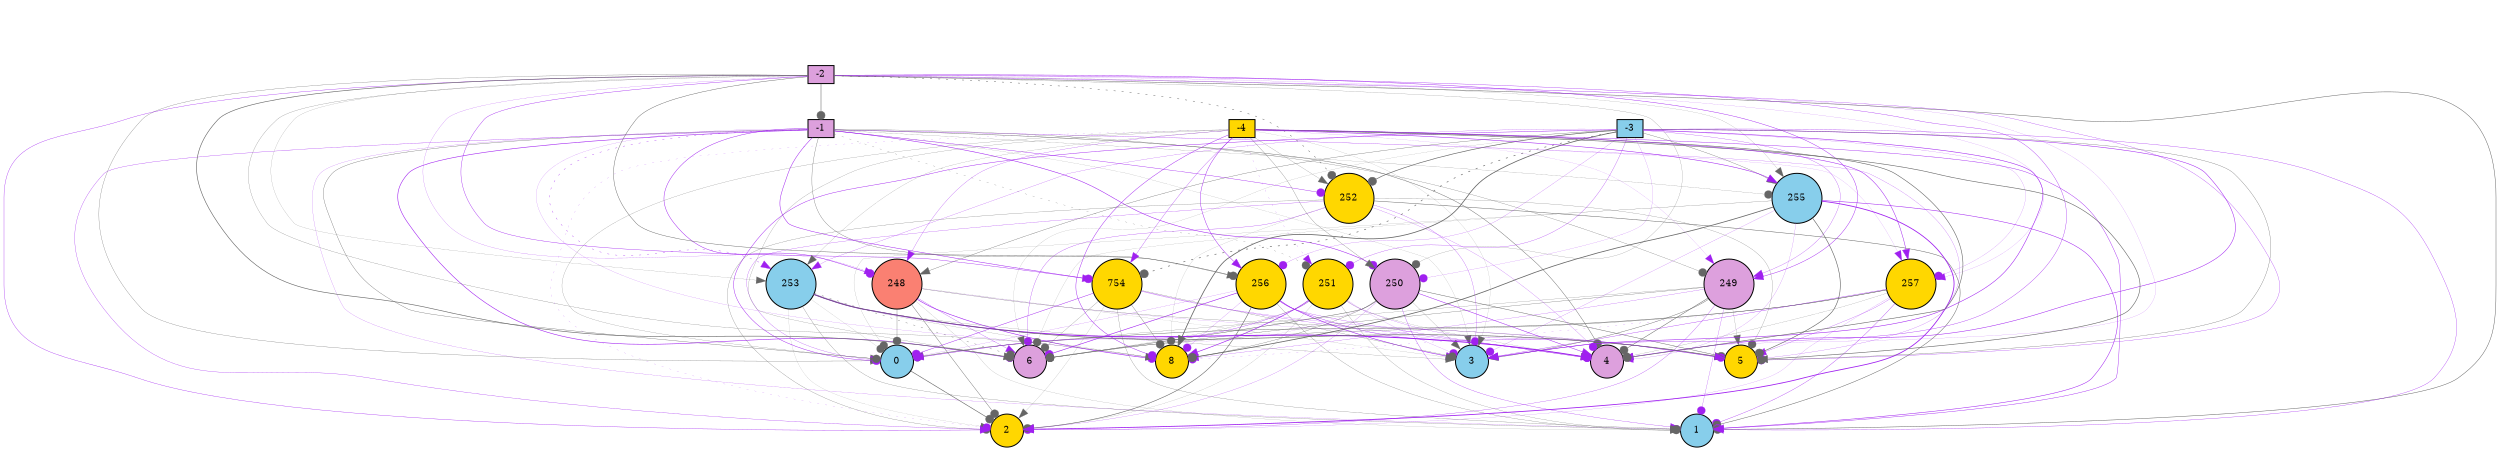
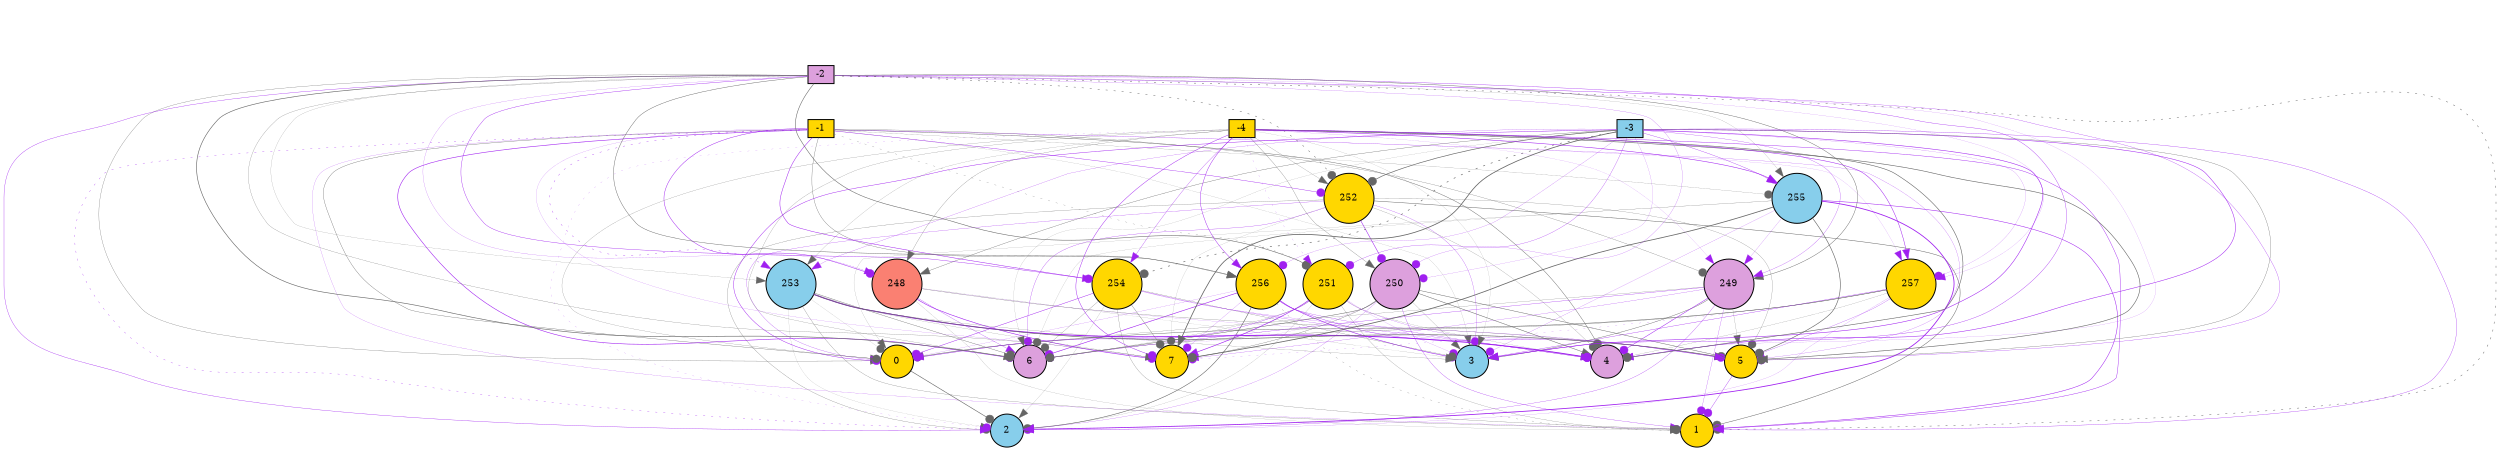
(1429, 85) -> (1429, 85)
(1432, 96) -> (1432, 96)
(821, 98) -> (1008, 235)
(2165, 118) -> (2165, 118)
(821, 129) -> (821, 129)
(1707, 153) -> (1707, 153)
(982, 172) -> (982, 172)
(1104, 192) -> (1370, 238)
(740, 246) -> (740, 246)
(1023, 247) -> (1023, 247)
(1506, 273) -> (1506, 273)
(1117, 284) -> (1117, 284)
(1379, 319) -> (1379, 319)
(897, 323) -> none
(1500, 323) -> (1500, 323)
(1668, 323) -> (1668, 323)
(910, 324) -> (910, 324)
(1744, 324) -> (1766, 237)
(119, 325) -> (119, 325)
(1828, 328) -> (1828, 328)
(1361, 335) -> (1361, 335)
(953, 360) -> none
(897, 362) -> (897, 362)
(1172, 362) -> (1172, 362)
(1829, 366) -> (1716, 400)
(1449, 405) -> (1449, 405)
(1007, 431) -> (1007, 431)
(1697, 431) -> (1697, 431)
